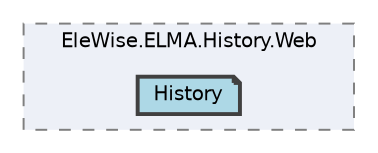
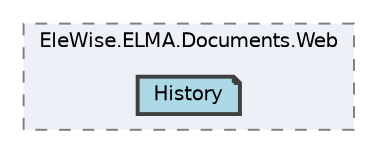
(189, 42) -> (189, 42)
